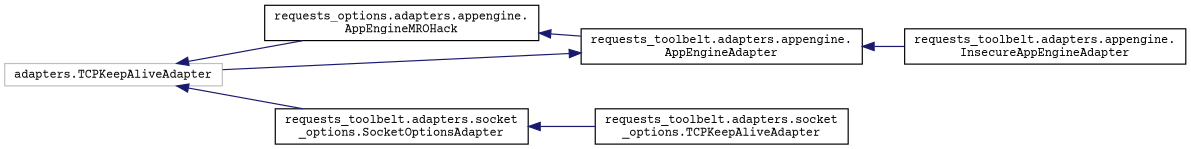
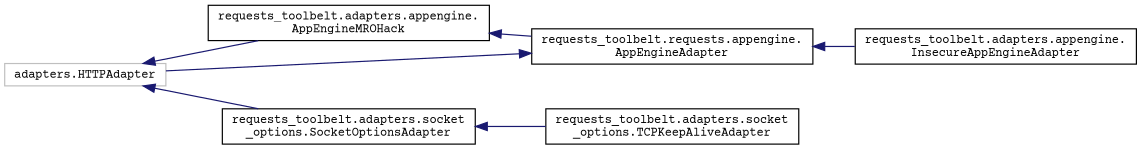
(402, 23) -> (349, 23)
(722, 46) -> (672, 46)
(114, 75) -> (85, 75)
